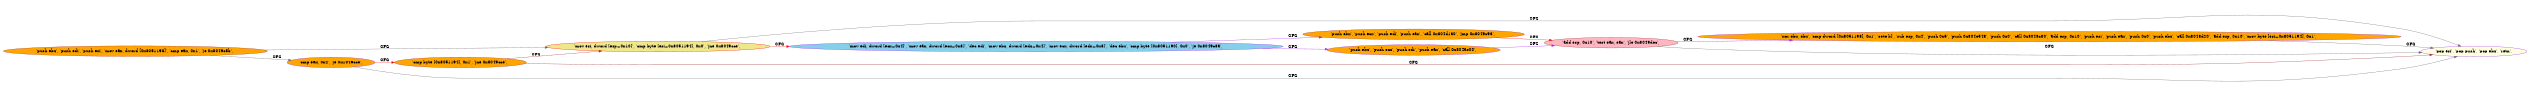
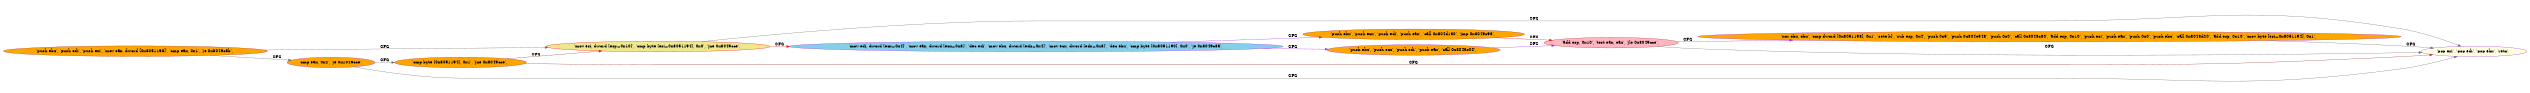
(1611, 43) -> (1611, 43)
(2474, 51) -> (2474, 51)
(383, 62) -> (383, 62)
